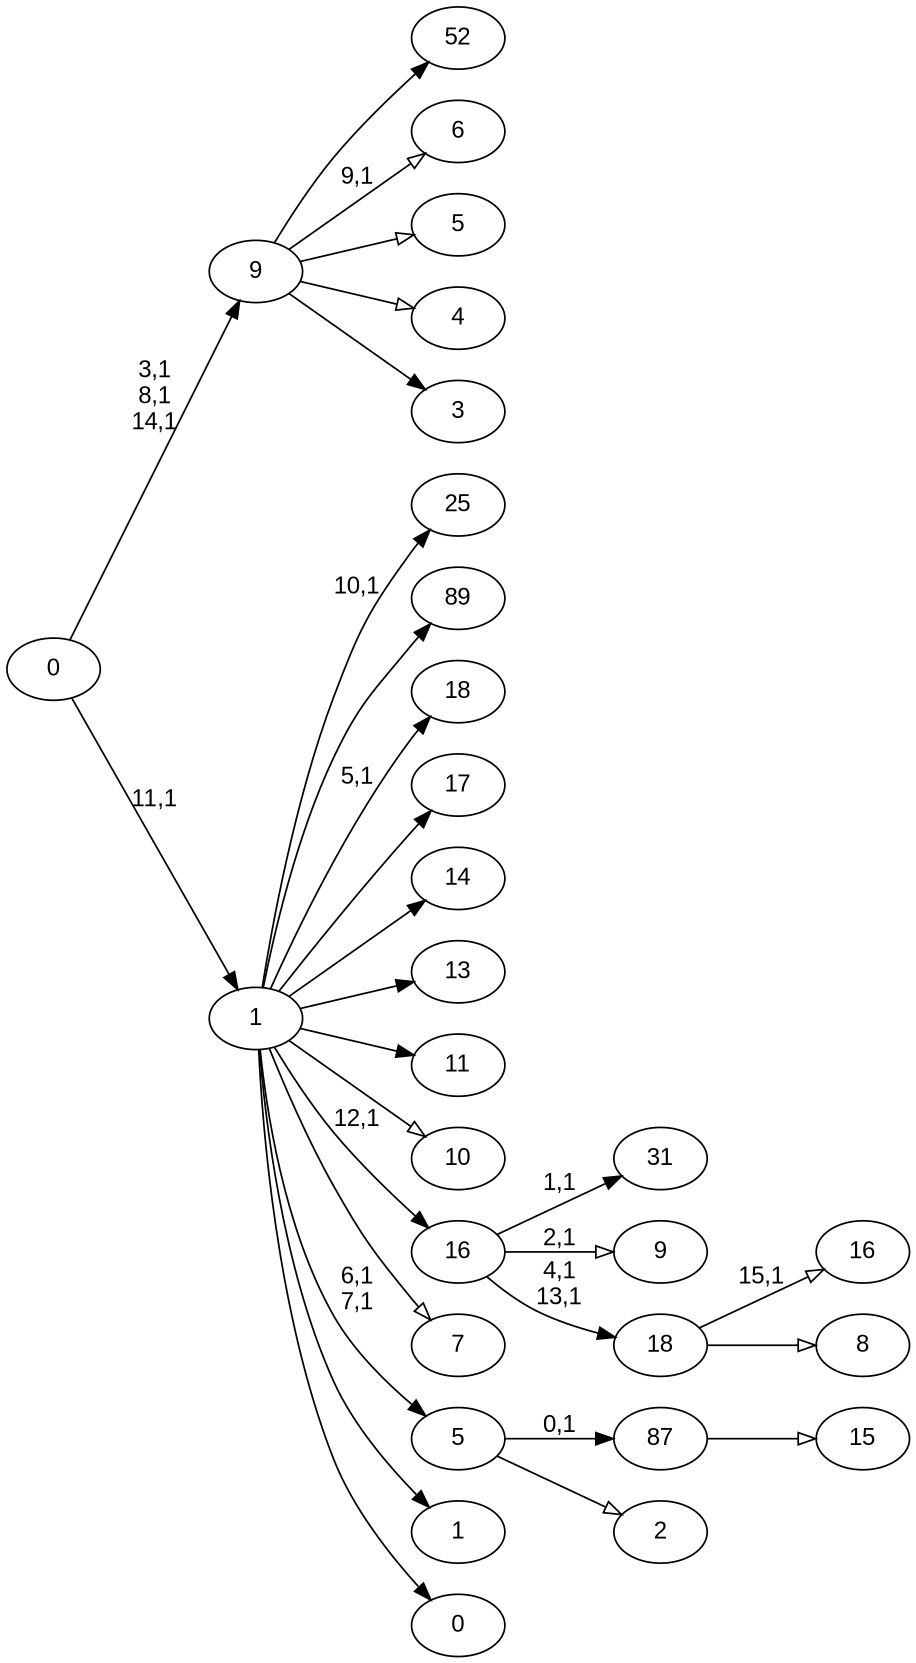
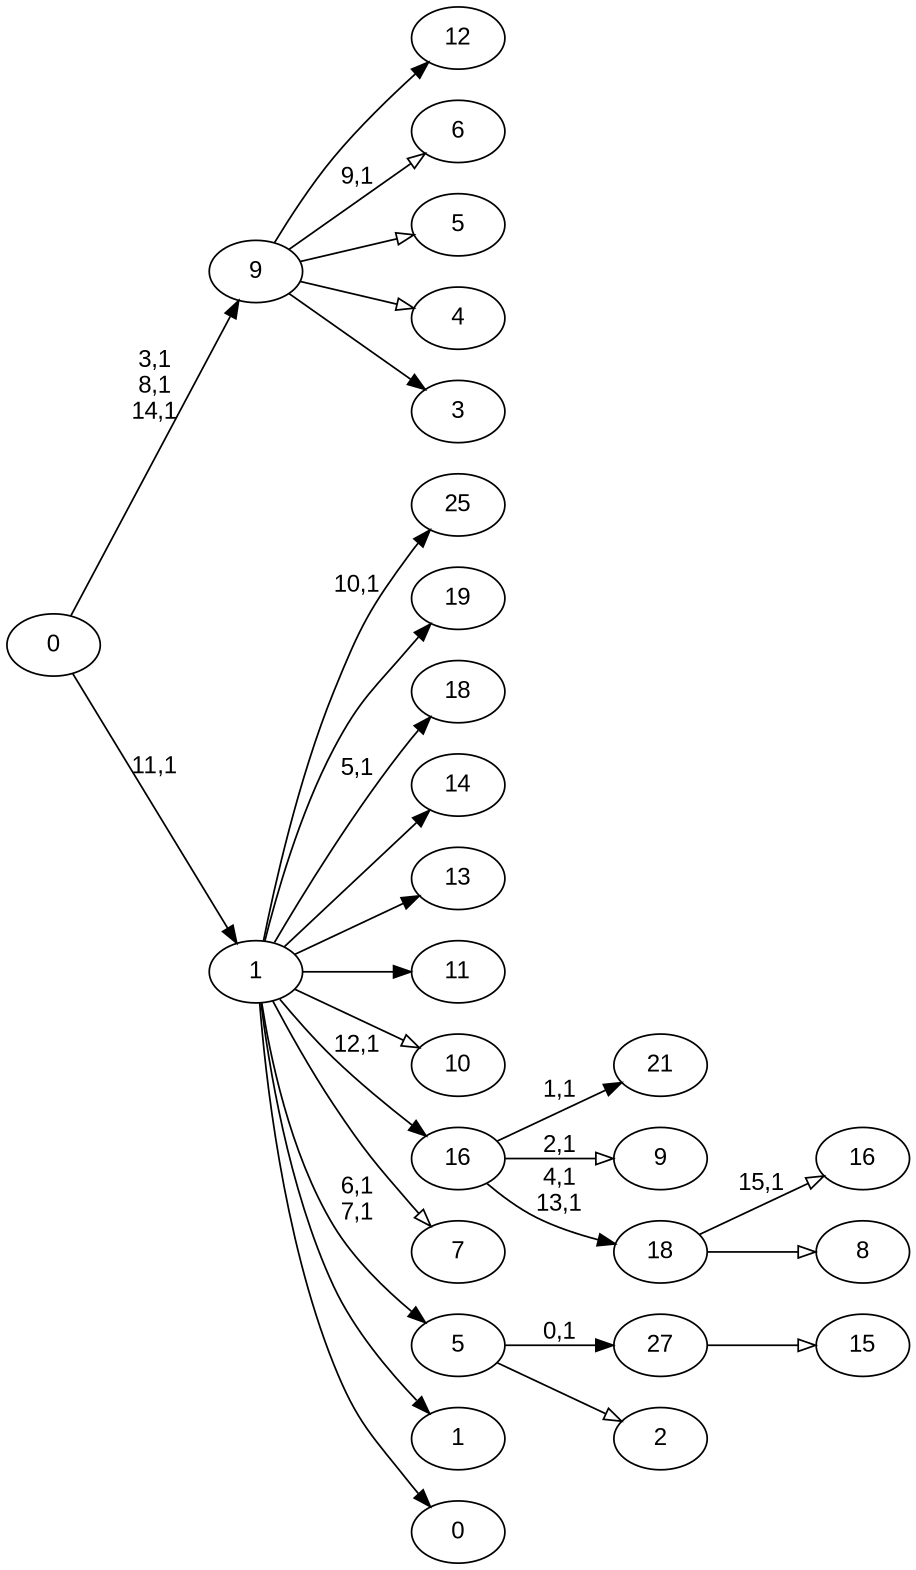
(458, 38) -> (458, 38)
(458, 598) -> (458, 598)
(458, 785) -> none
(661, 1159) -> (661, 1065)
(661, 1439) -> (661, 1345)
